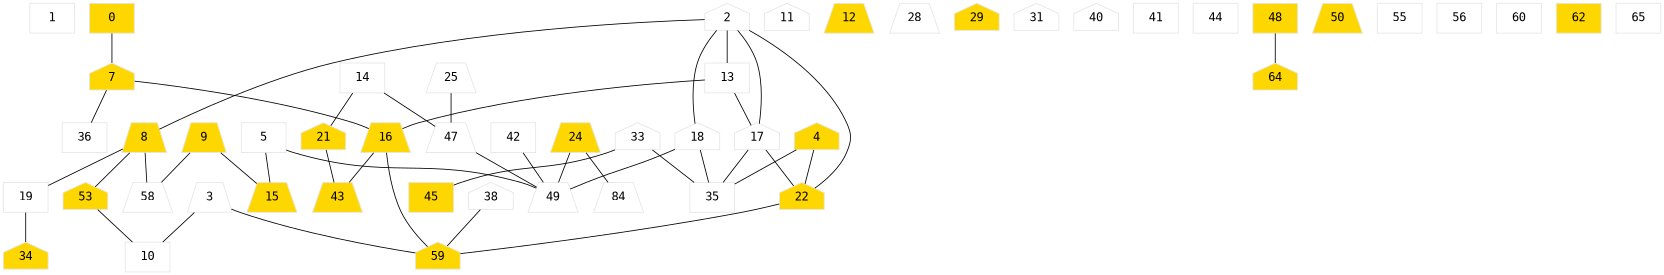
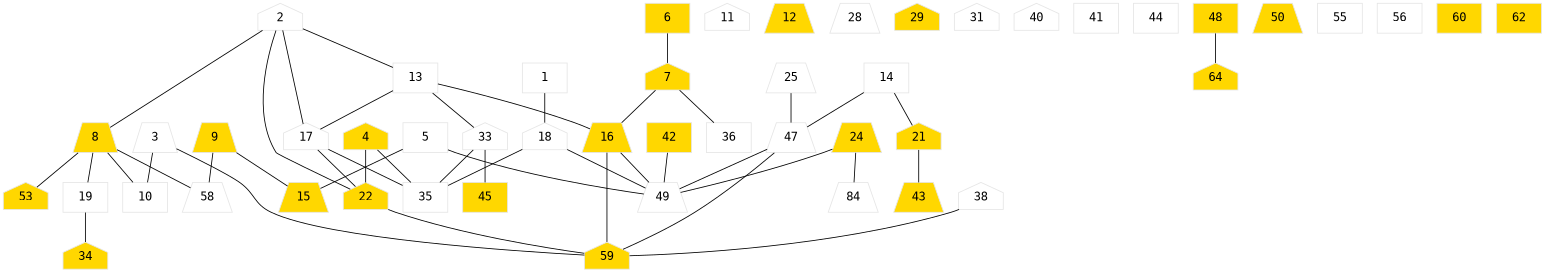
(112, 18) -> (667, 18)
(1519, 18) -> (1459, 18)
(1638, 18) -> none
(695, 74) -> (545, 107)
none -> (453, 110)
(513, 138) -> (669, 138)
(358, 171) -> (635, 168)
none -> (703, 207)
(115, 226) -> (120, 168)
